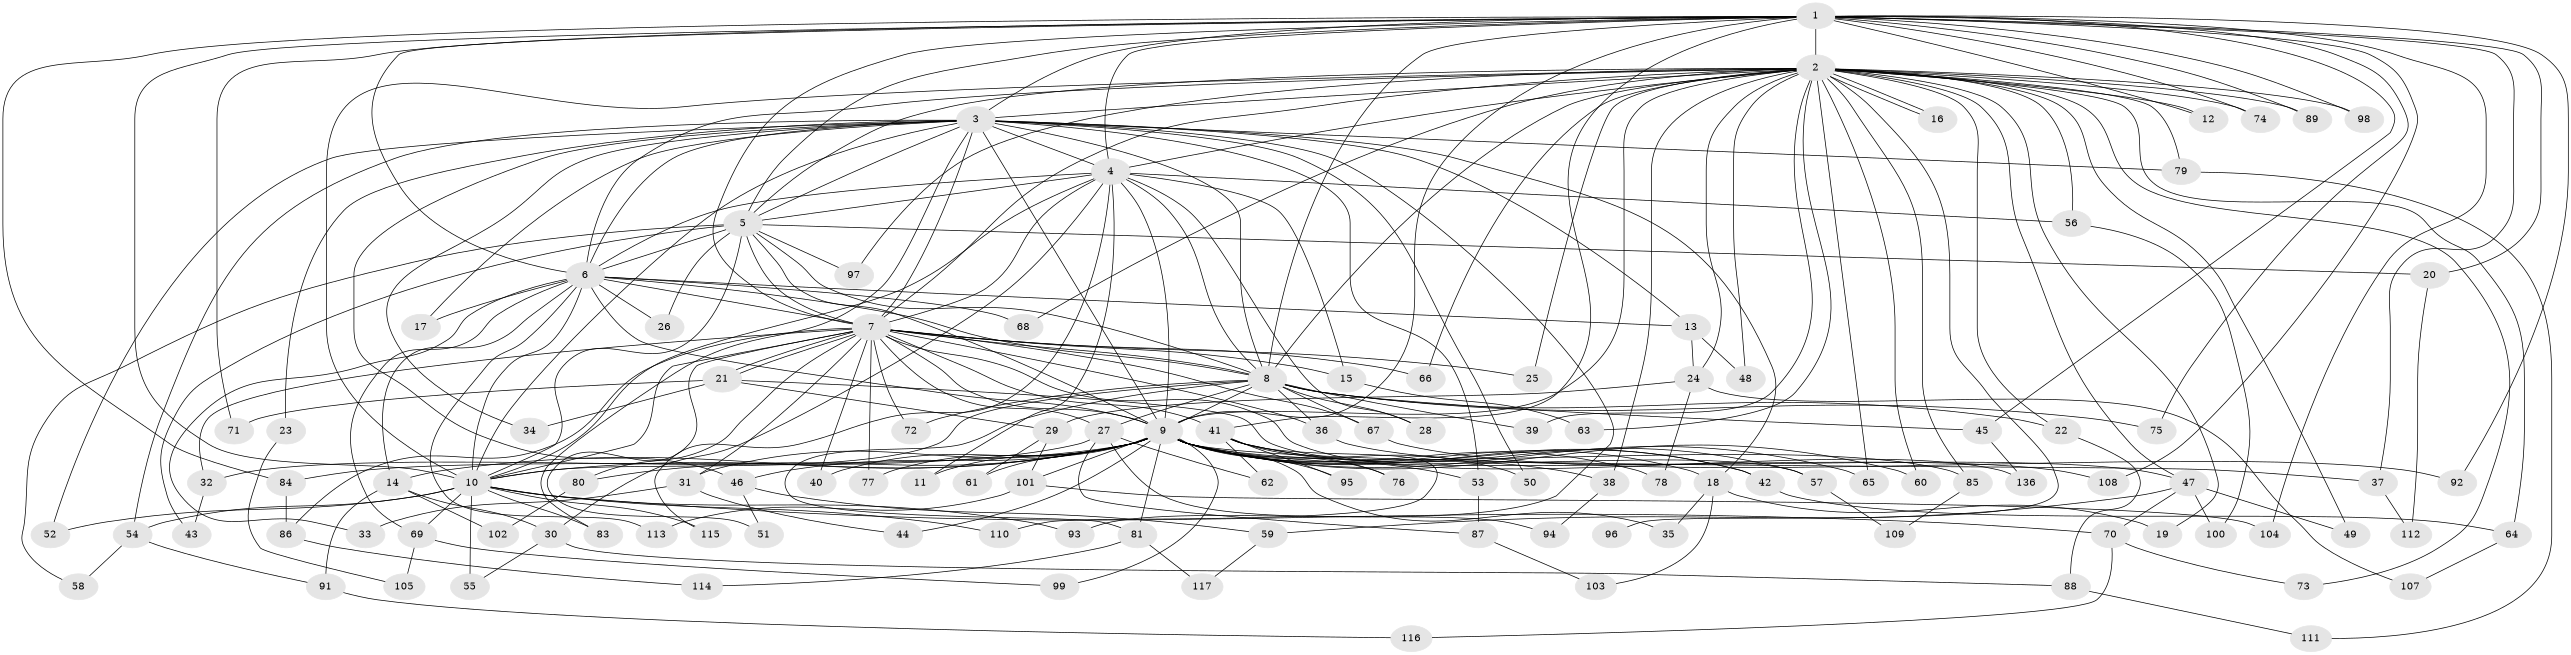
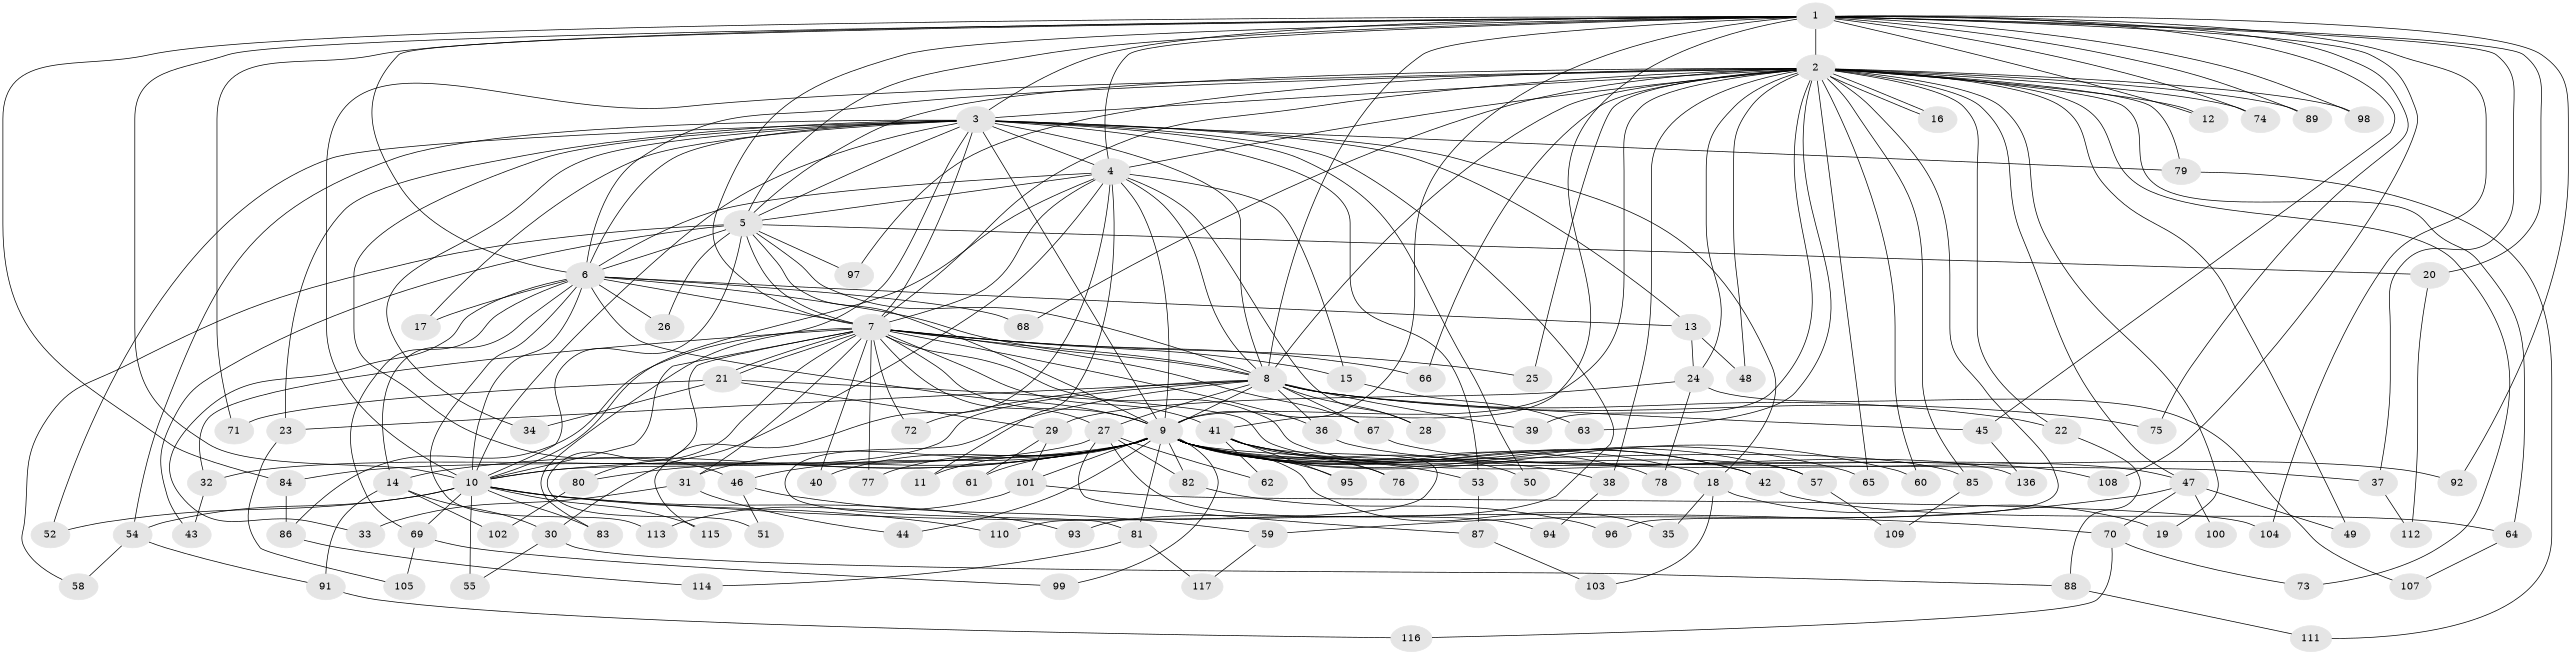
(2072, 223) -> none
none -> (777, 404)
none -> (1189, 483)
